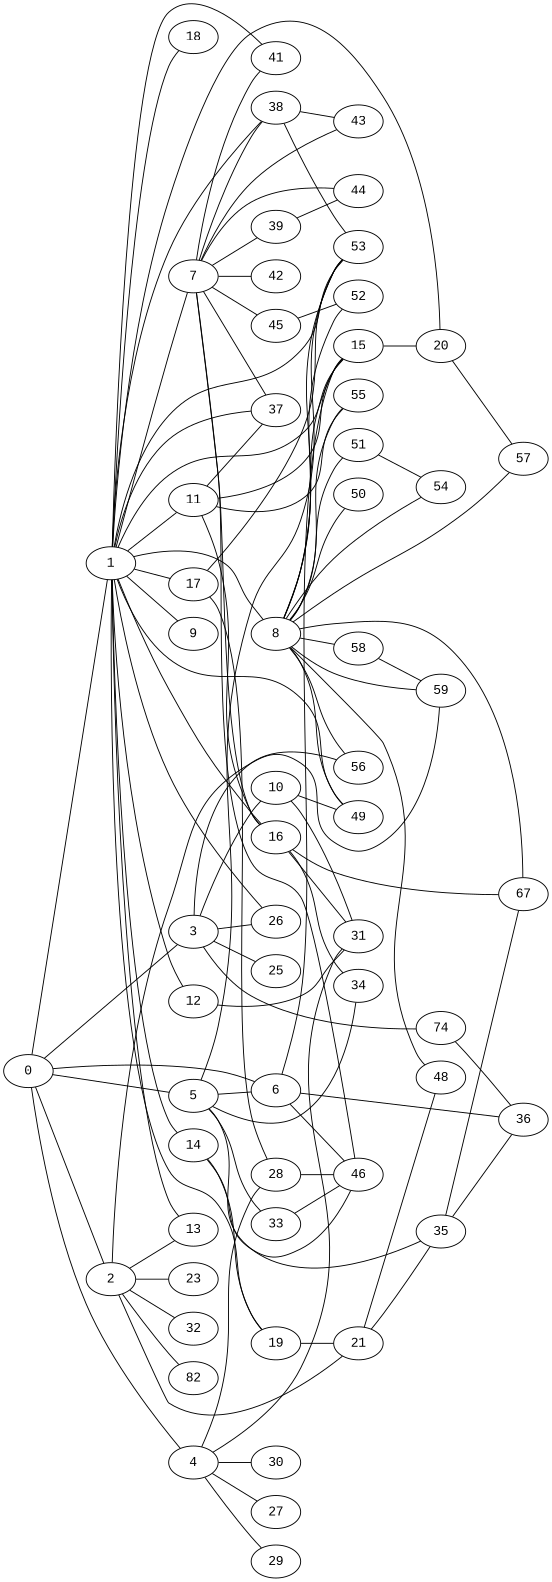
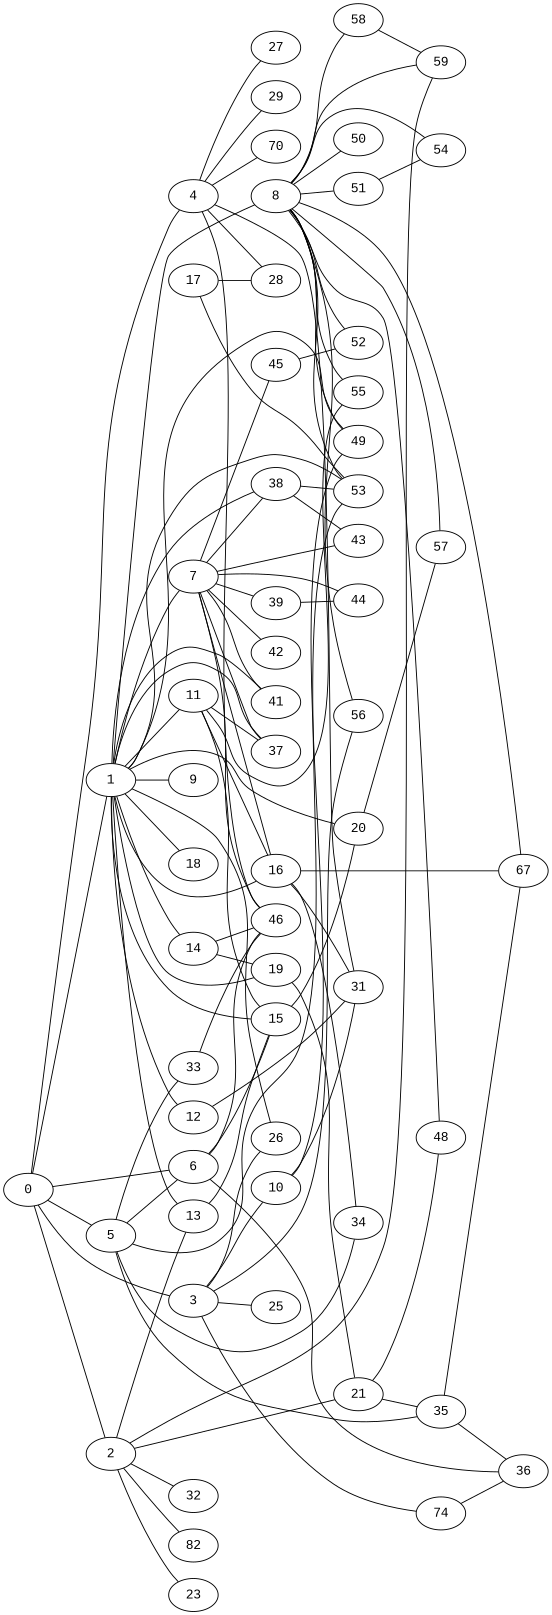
(311, 487) -> (242, 1121)
(152, 574) -> none
(315, 1175) -> (225, 561)
(276, 1463) -> (276, 147)
